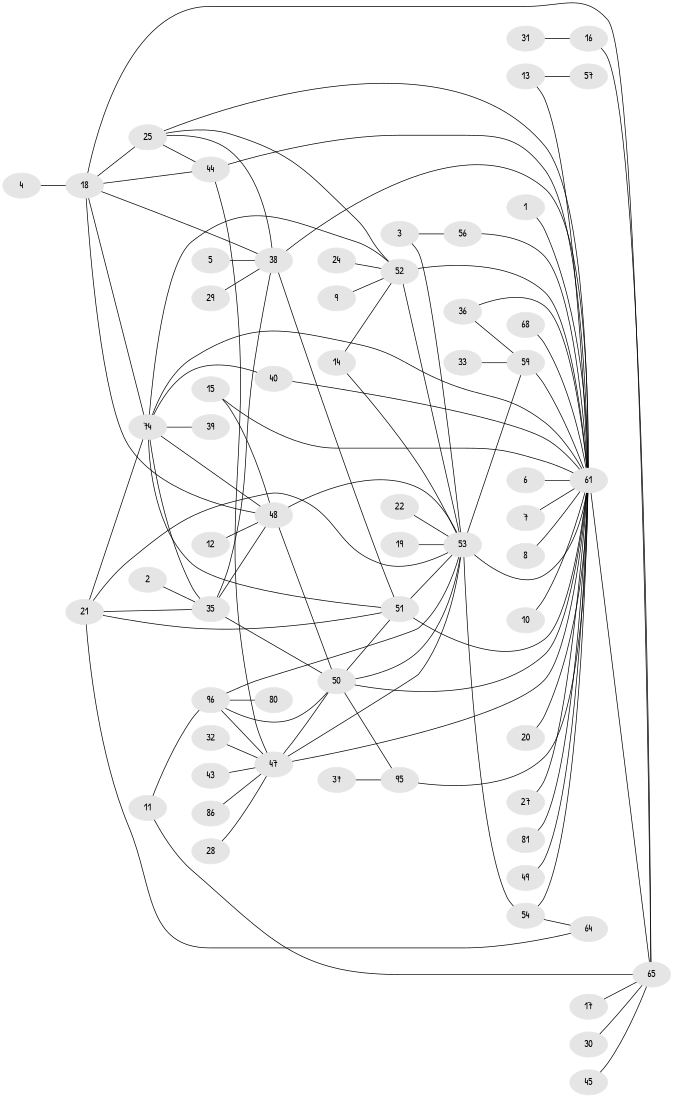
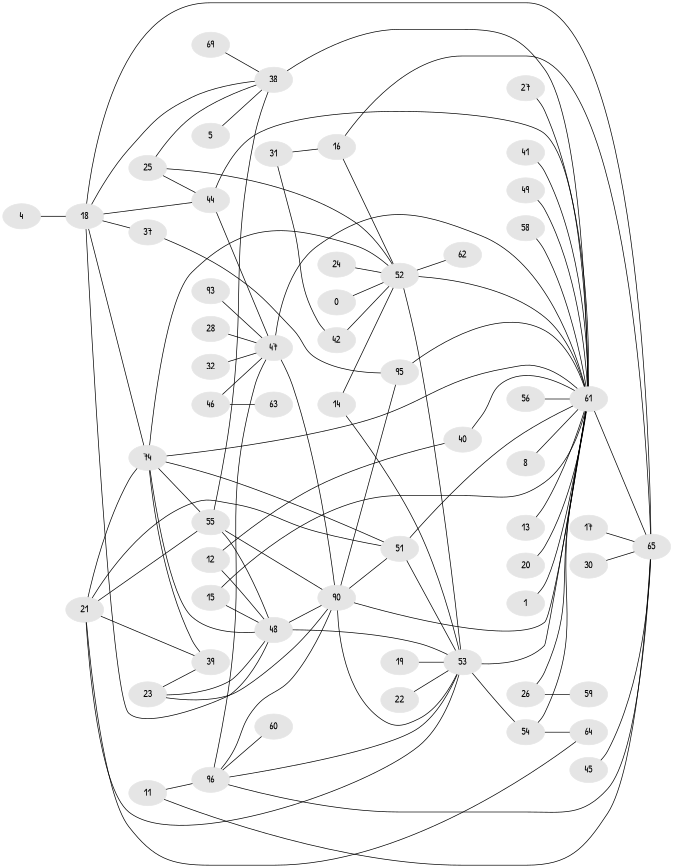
(589, 76) -> none
(516, 121) -> none
(116, 161) -> (116, 224)
none -> (368, 211)
(400, 234) -> none
none -> (463, 255)
(211, 298) -> (211, 45)
(337, 298) -> (337, 302)
(463, 312) -> (526, 694)
(526, 325) -> (526, 228)
none -> (337, 340)
(463, 363) -> none
(195, 369) -> (326, 482)
none -> (274, 405)
(563, 419) -> none
(334, 436) -> none
(494, 454) -> none
(526, 480) -> none
(526, 518) -> none
(148, 580) -> none
(211, 609) -> (211, 522)
(526, 620) -> none
none -> (148, 636)
(337, 681) -> (337, 598)
(407, 682) -> none
none -> (148, 694)
(274, 700) -> (274, 727)
(211, 776) -> (211, 291)
none -> (538, 812)
(211, 814) -> (211, 405)
(526, 840) -> (526, 153)
